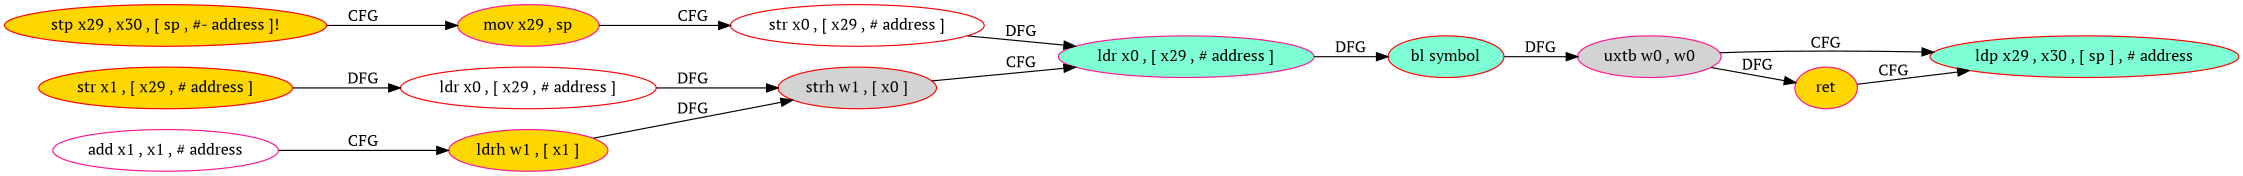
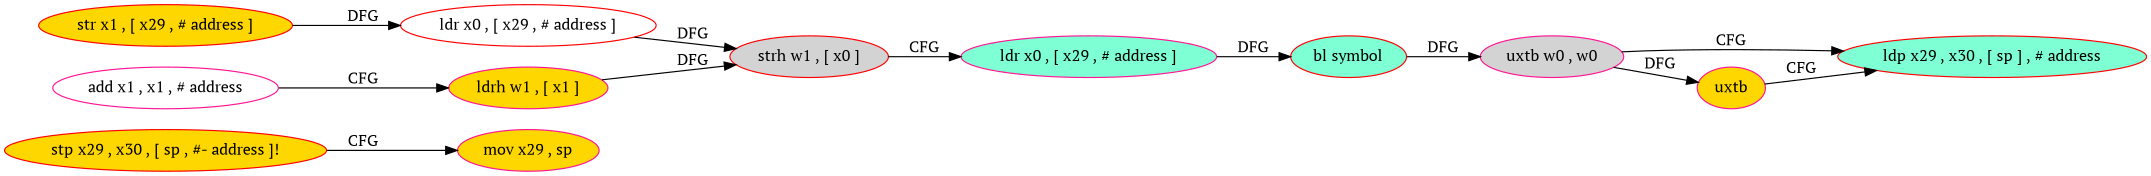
(857, 25) -> none
(1826, 88) -> (1731, 88)
